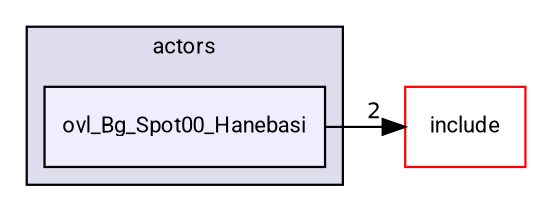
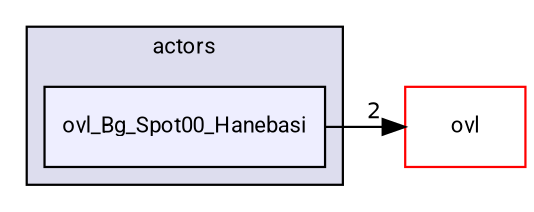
(465, 127) -> (465, 127)
